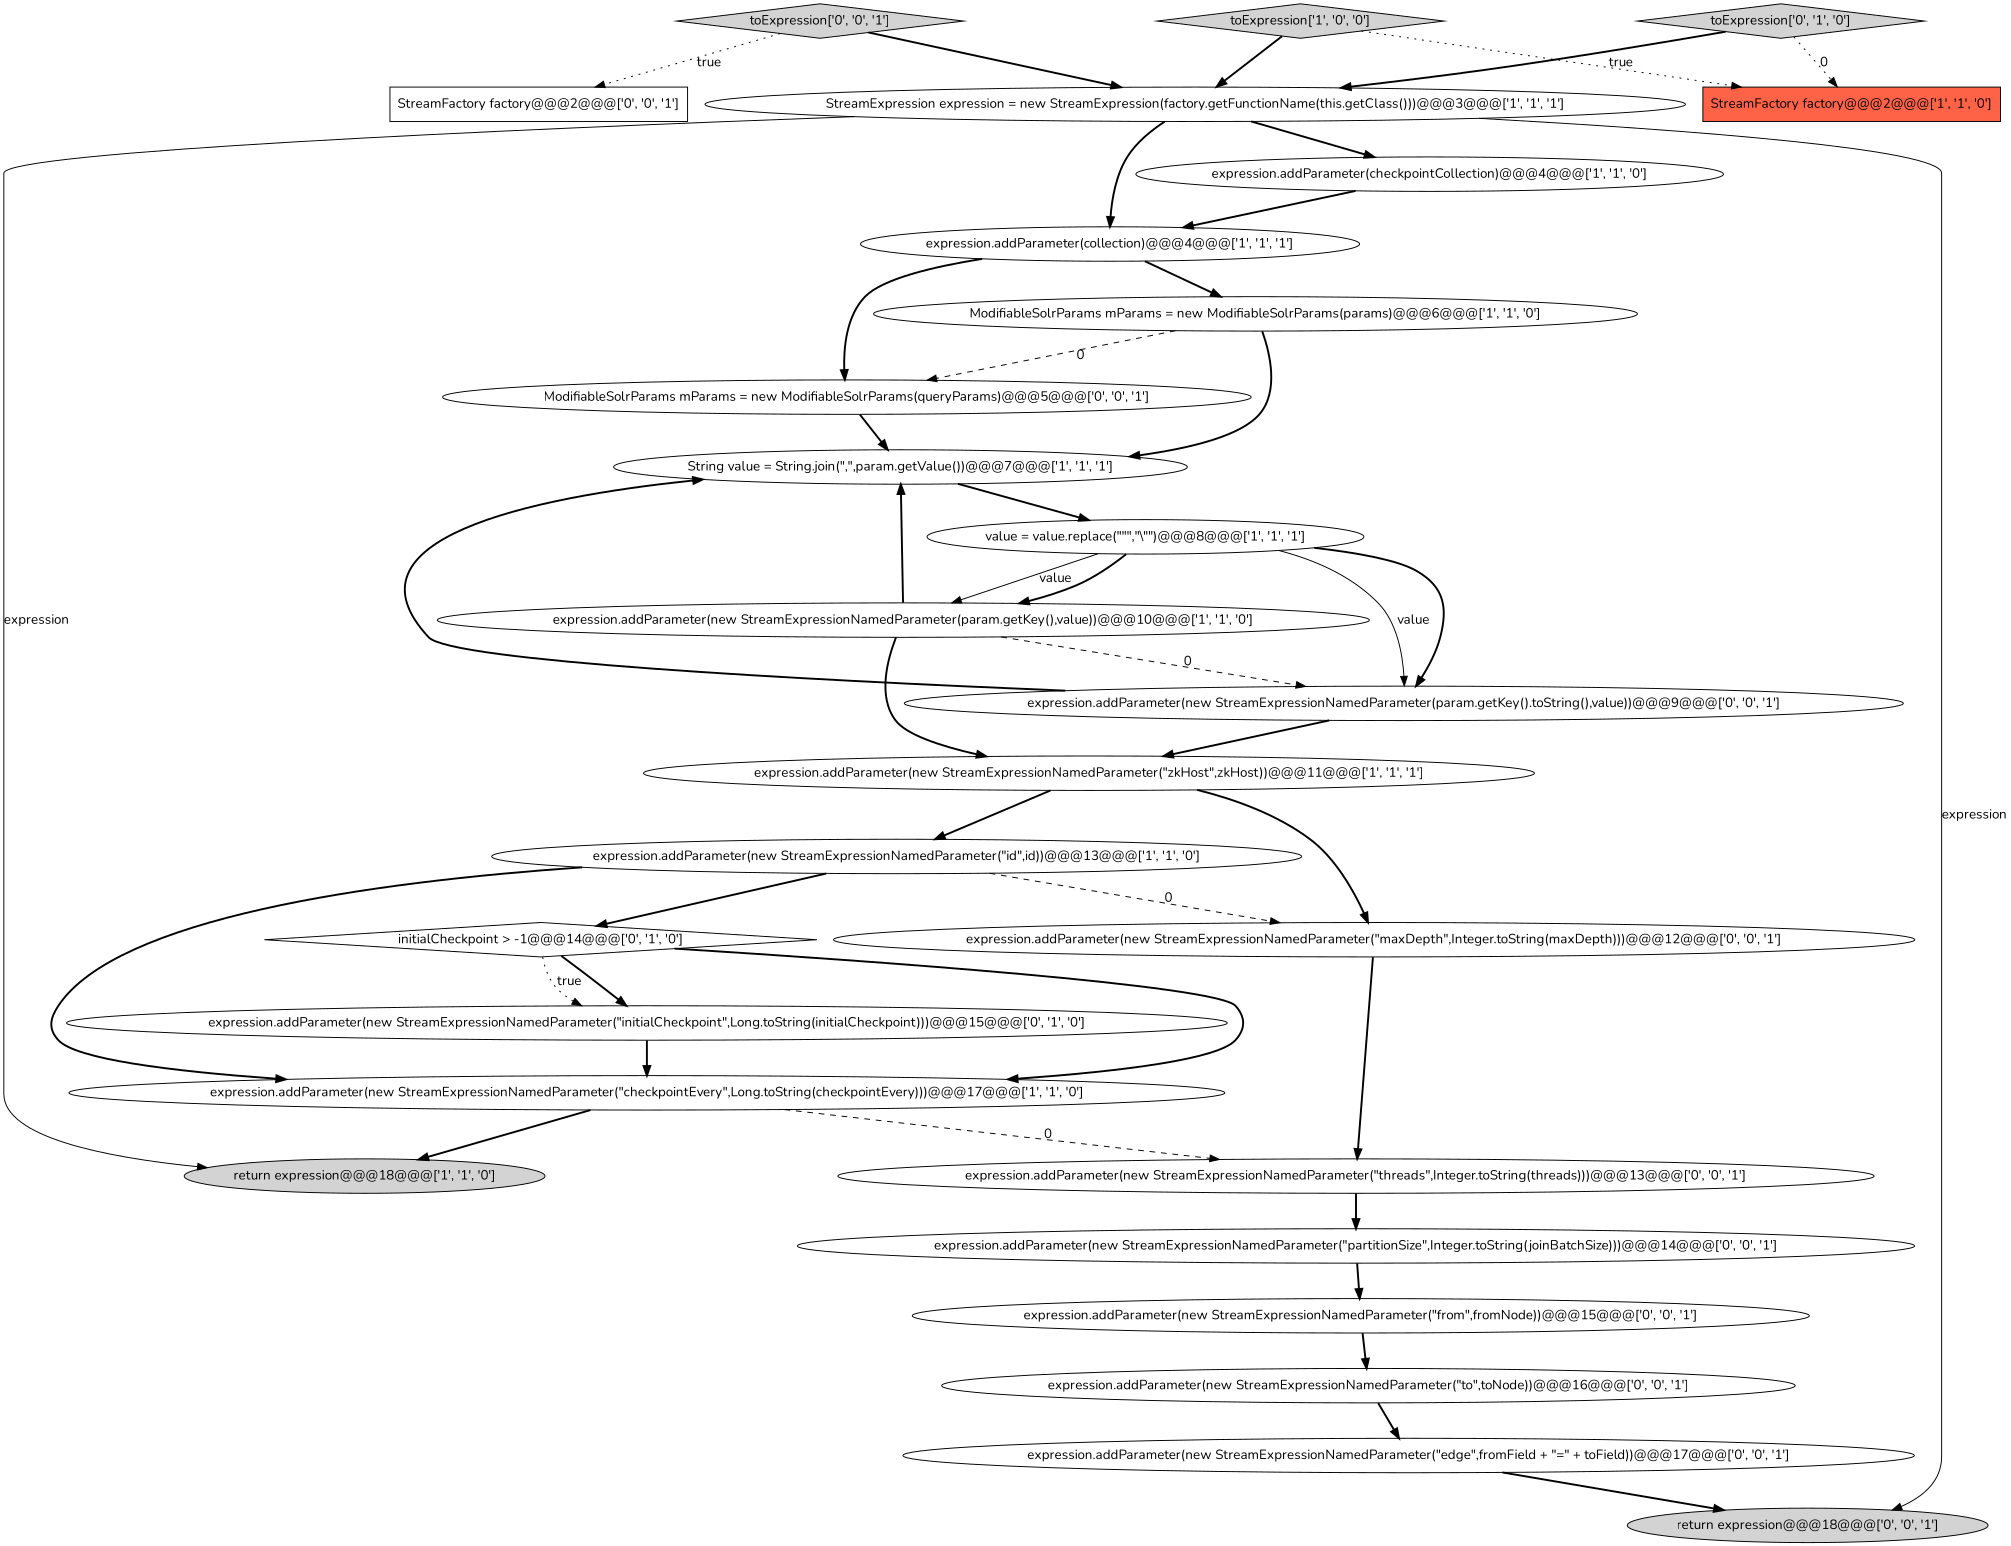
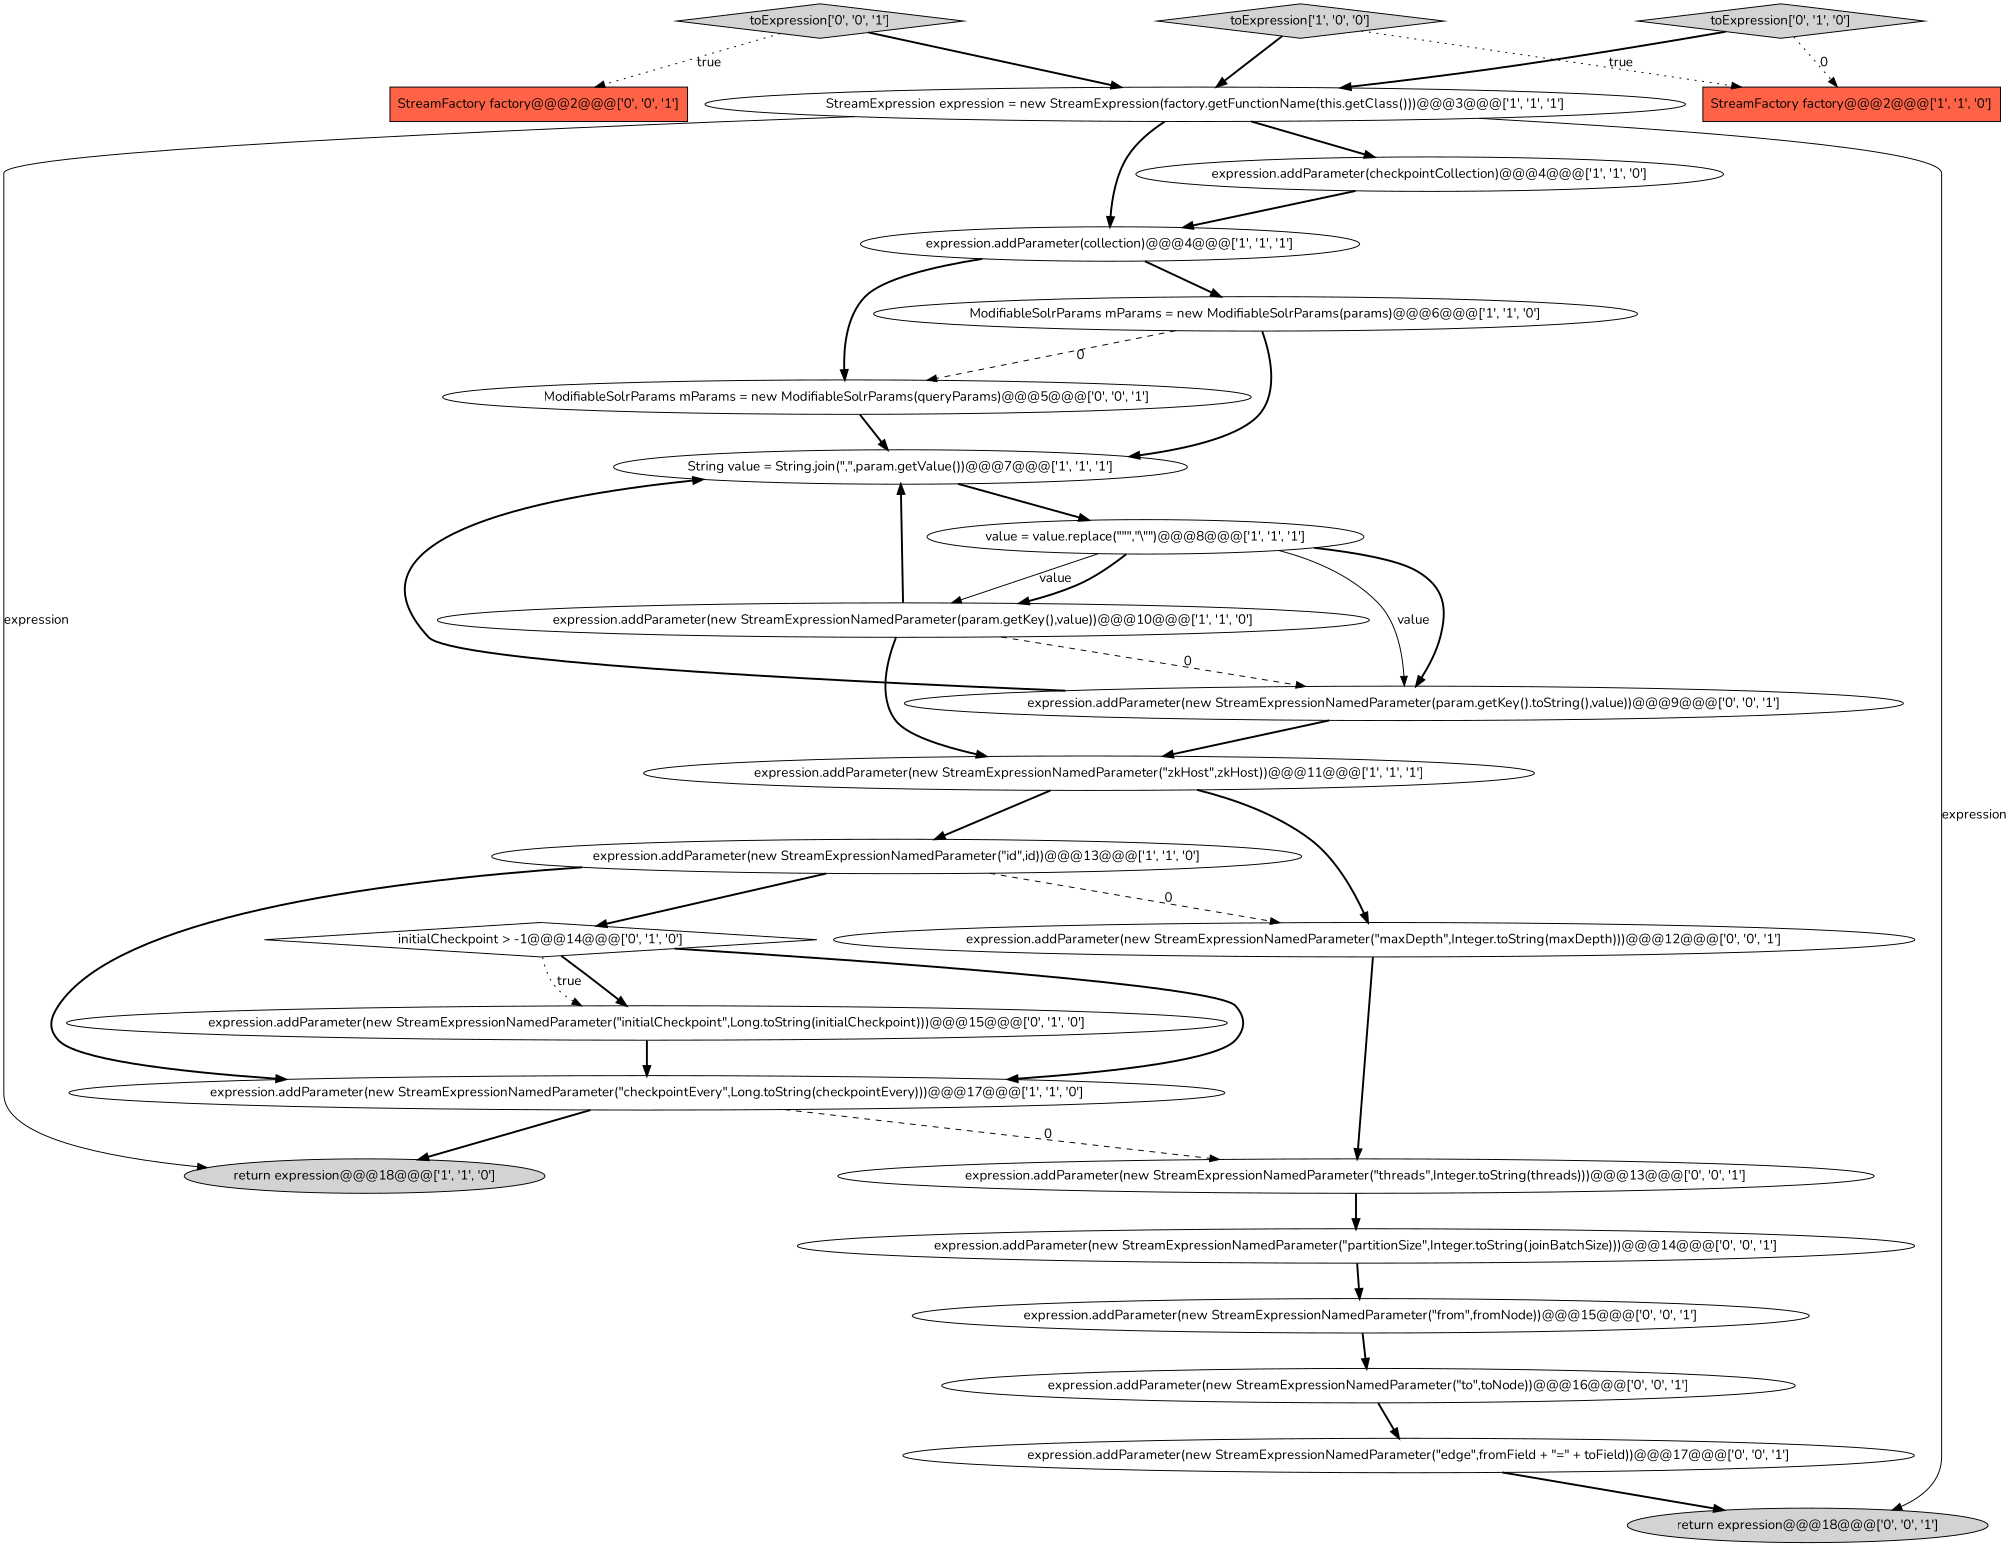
(539, 104) -> (539, 104)
